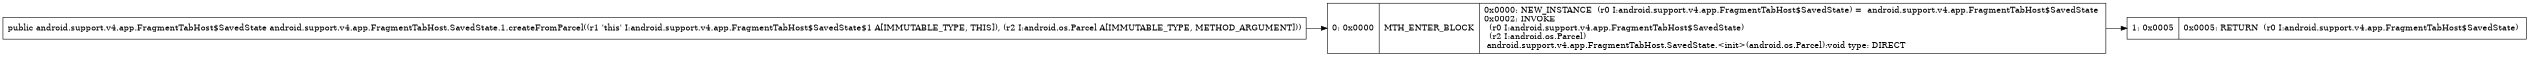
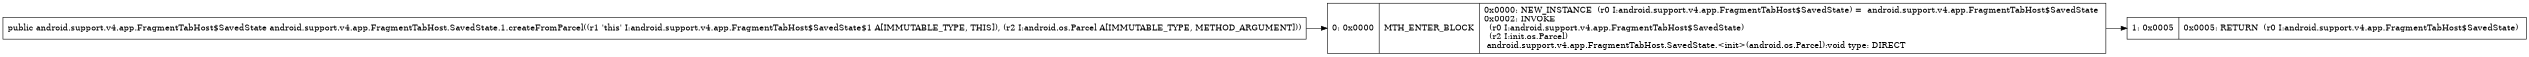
(1535, 37) -> (1526, 37)
